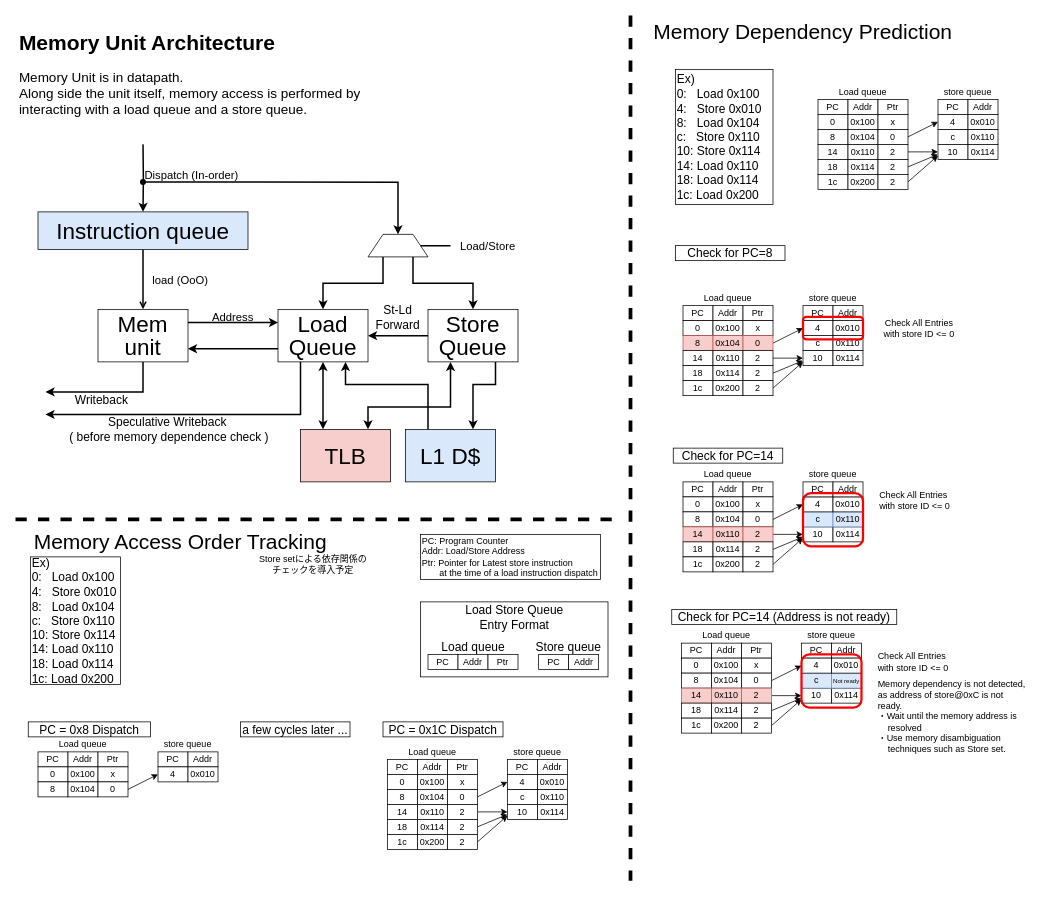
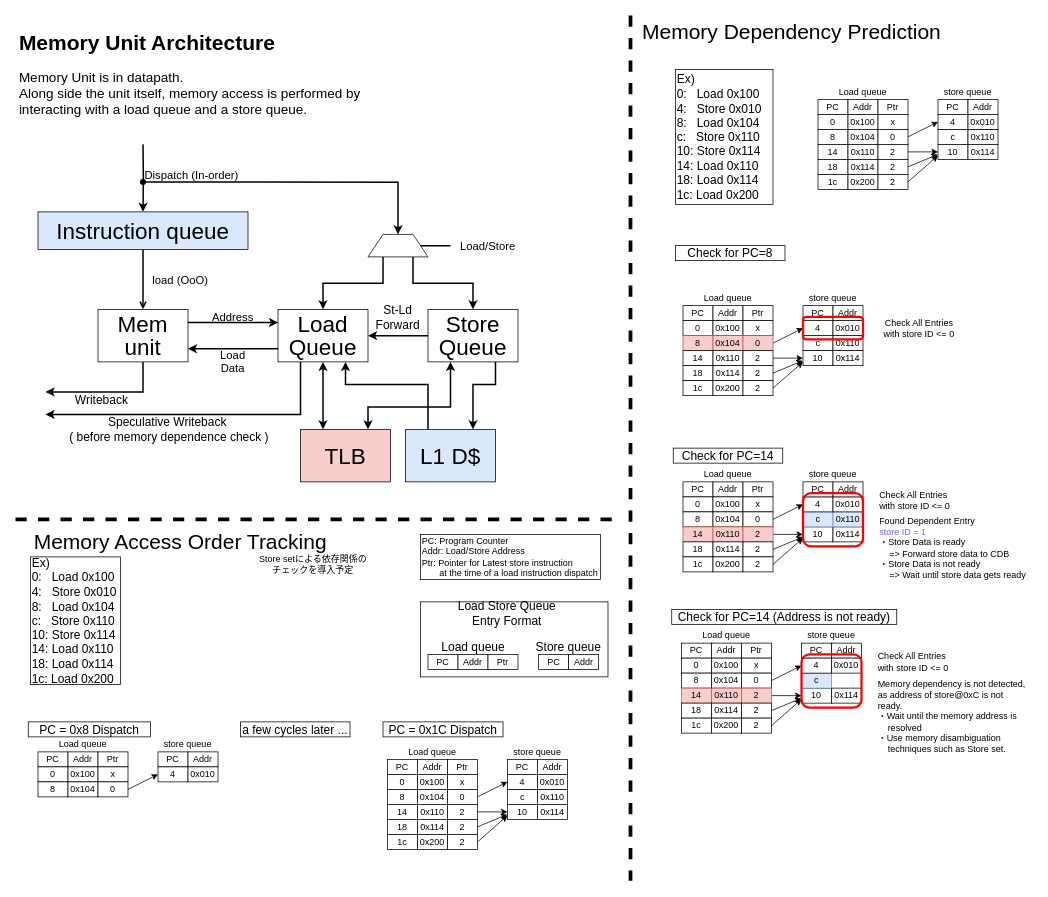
(803, 32) -> (792, 32)
none -> (233, 362)
none -> (955, 548)
(514, 617) -> (507, 613)
(846, 681) -> none
